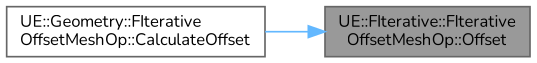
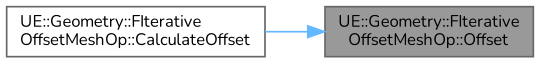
(428, 32) -> (429, 32)
